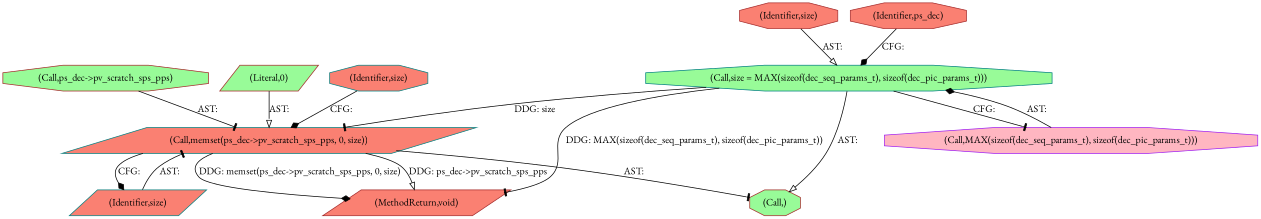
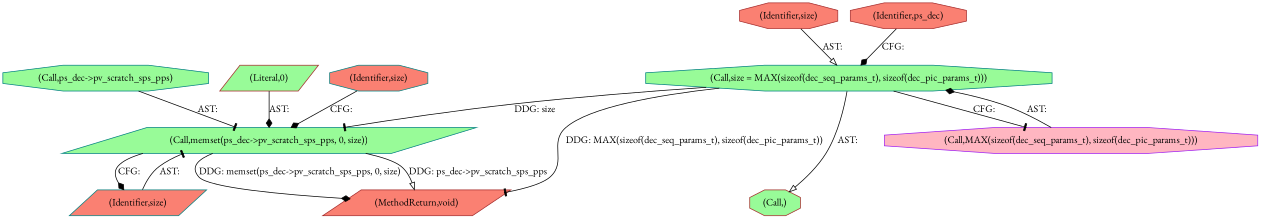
(106, 78) -> (106, 78)
(269, 105) -> (269, 105)
(269, 140) -> (269, 140)
(572, 169) -> none
